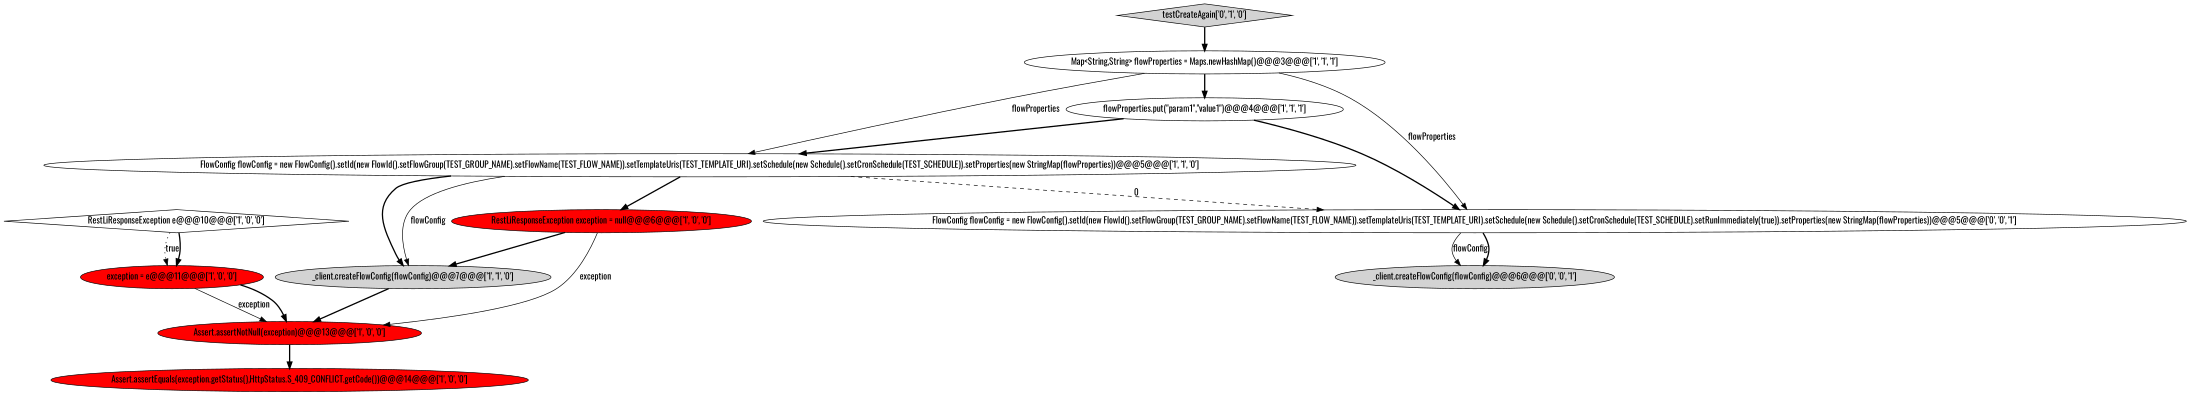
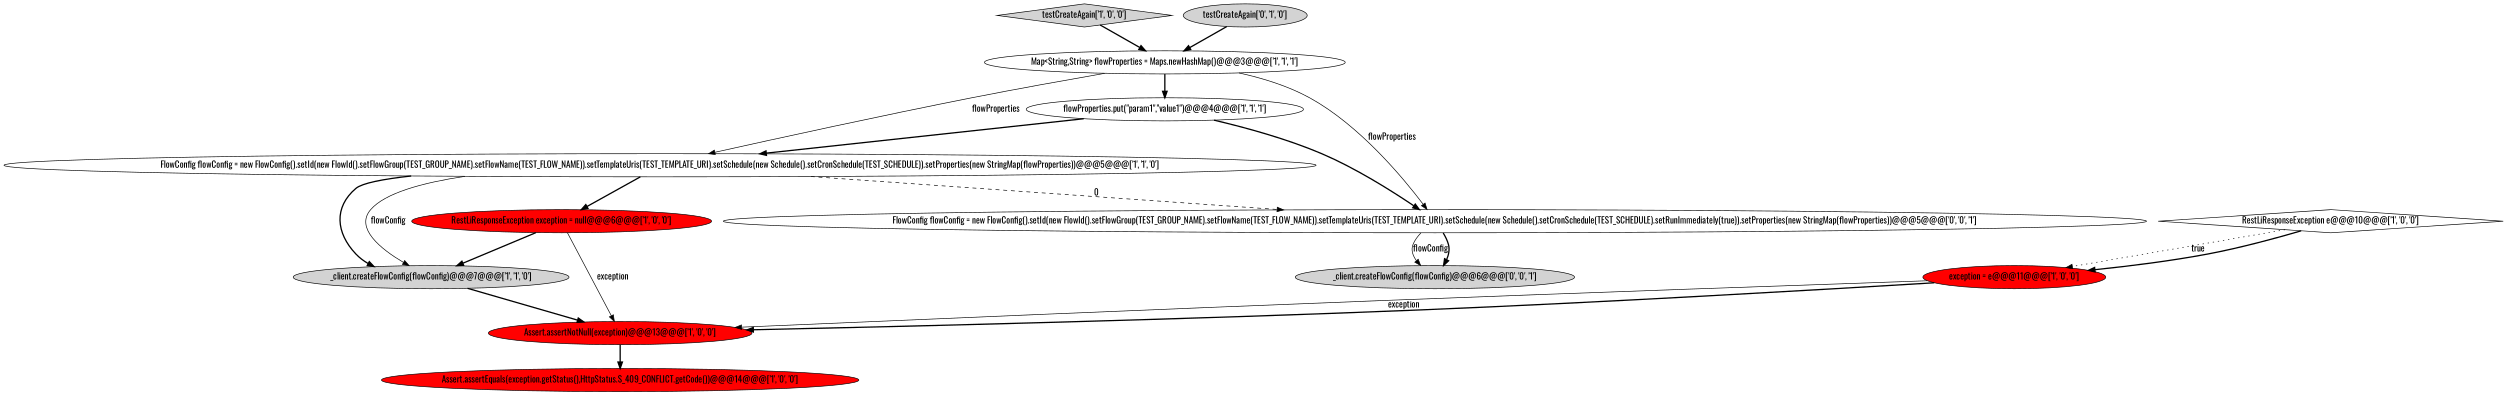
none -> (1084, 15)
(1205, 15) -> (1245, 15)
